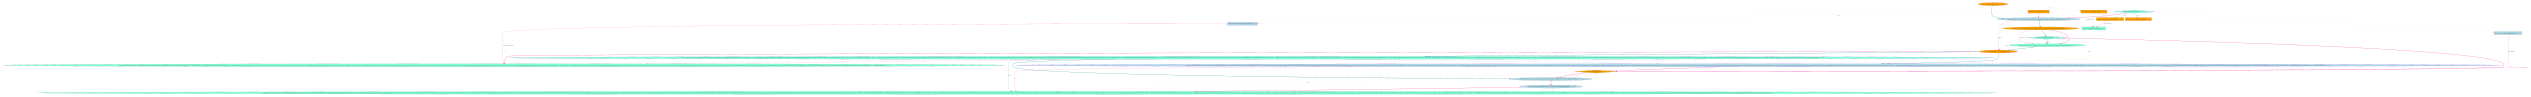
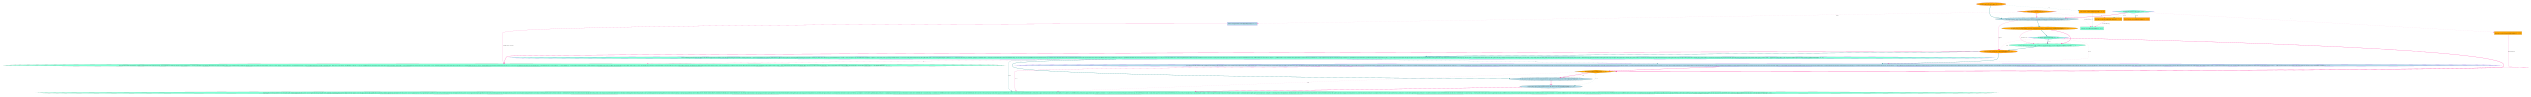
(2039, 12) -> (2037, 12)
(2508, 33) -> (2508, 33)
